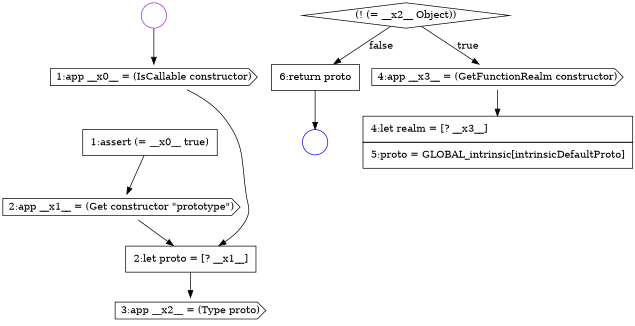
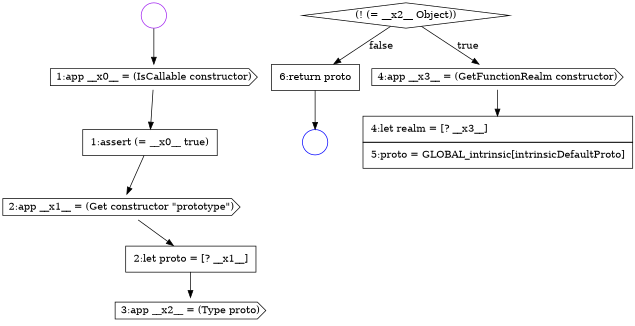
(242, 159) -> (152, 106)
